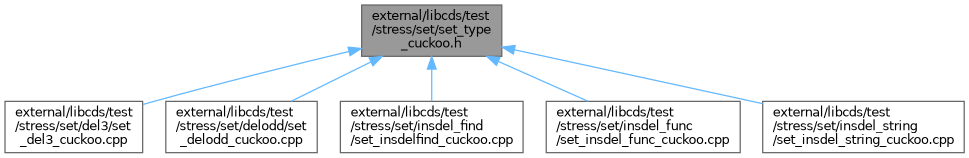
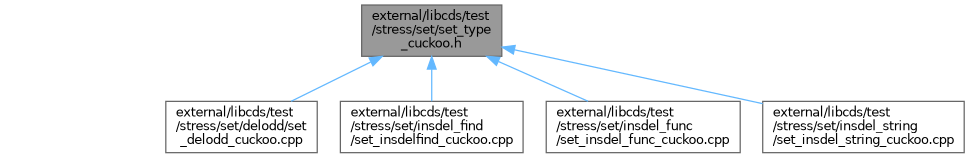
(74, 127) -> none
